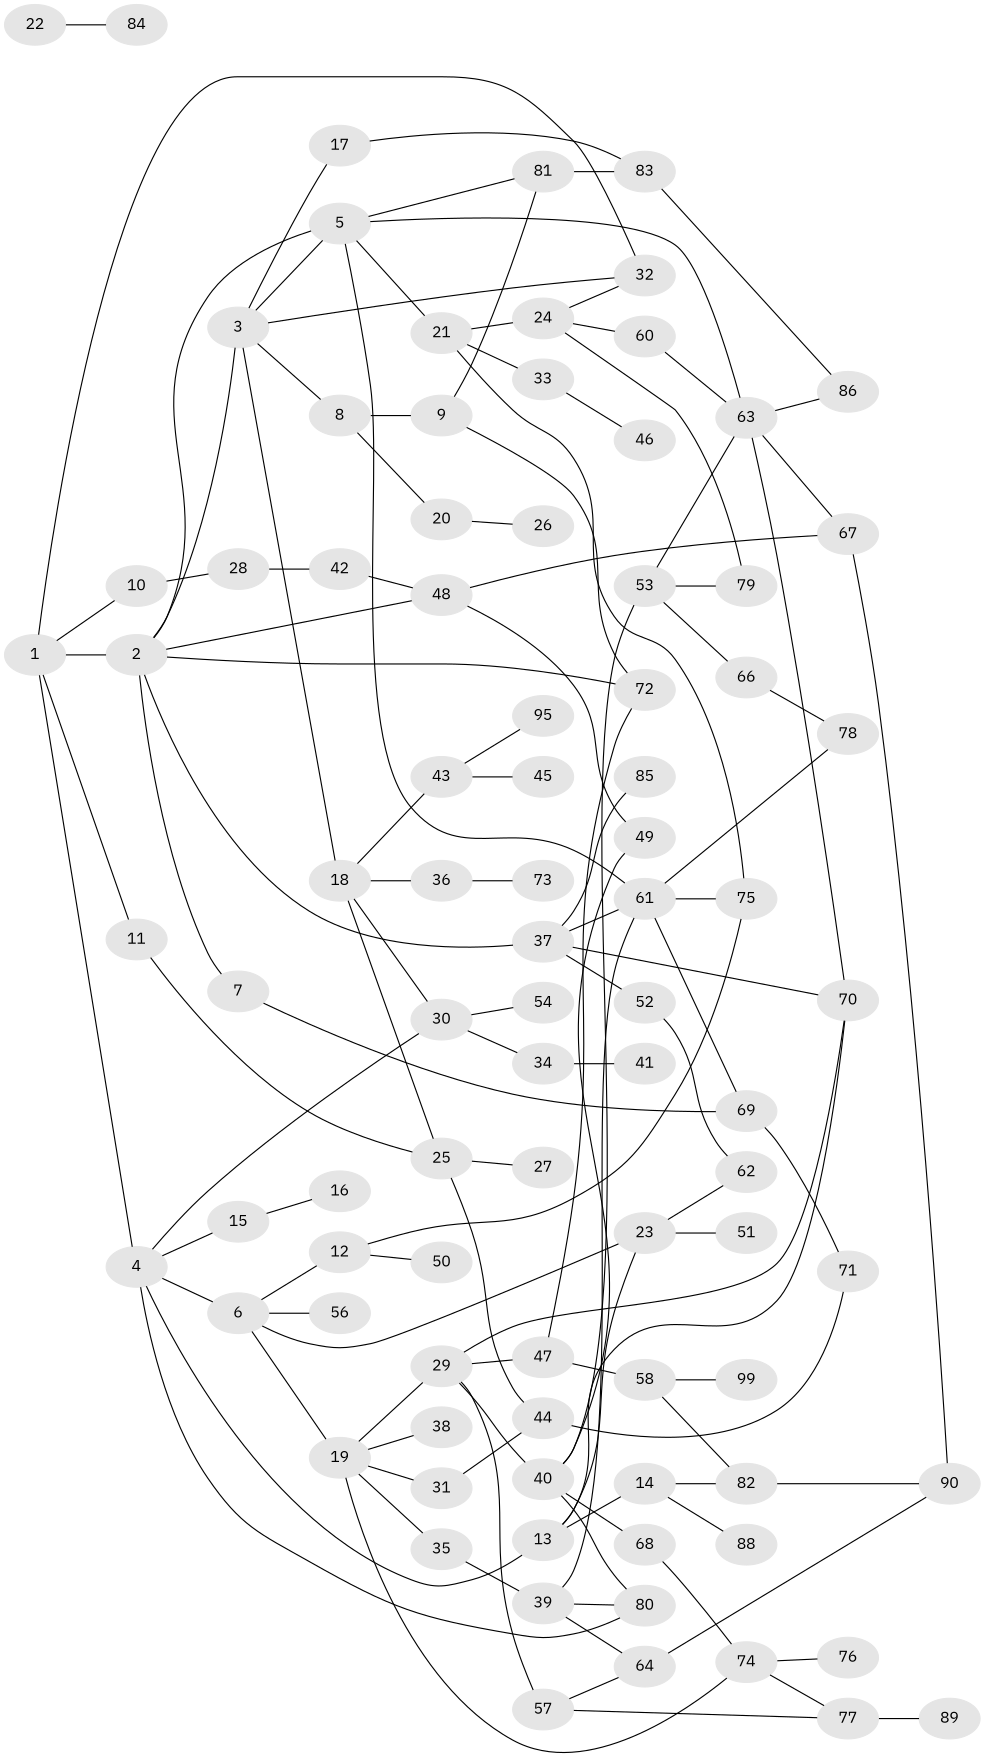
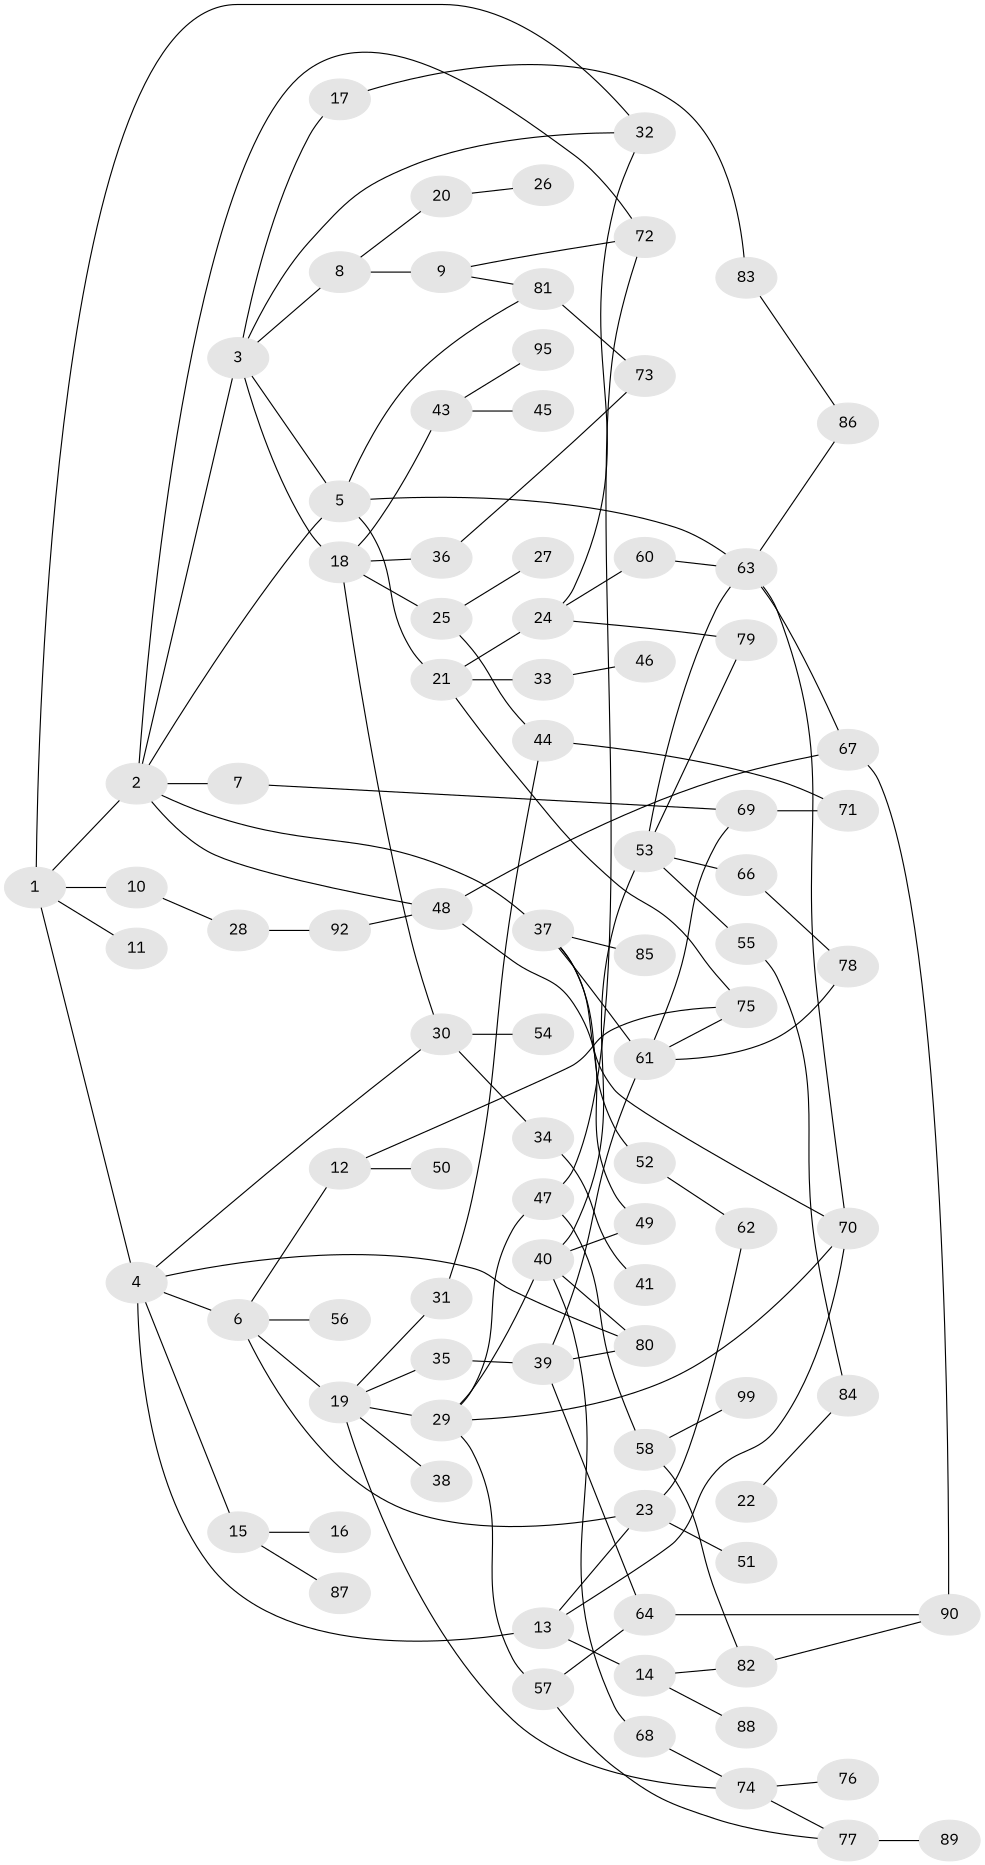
(586, 172) -> (594, 333)
(340, 569) -> (340, 930)
(374, 645) -> none
none -> (746, 944)
(264, 1080) -> none
none -> (340, 1593)
